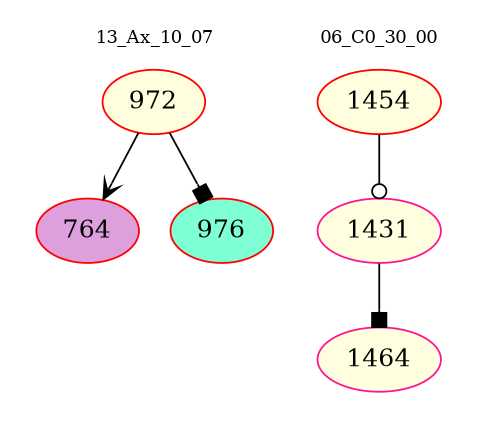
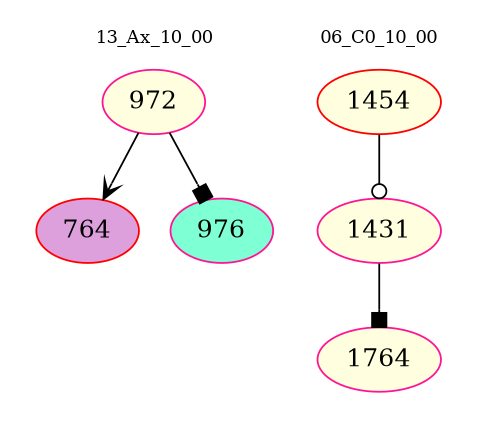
(155, 38) -> (155, 38)
(379, 38) -> (379, 38)
(154, 102) -> (154, 102)
(222, 231) -> (222, 231)
(379, 360) -> (379, 360)
